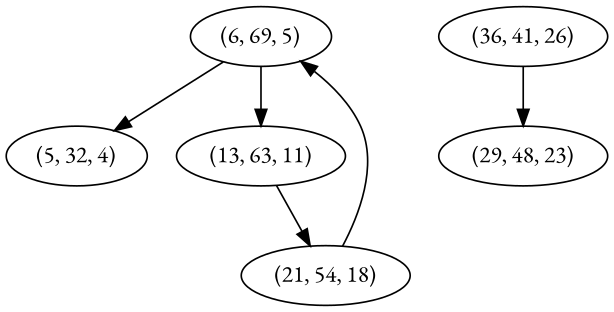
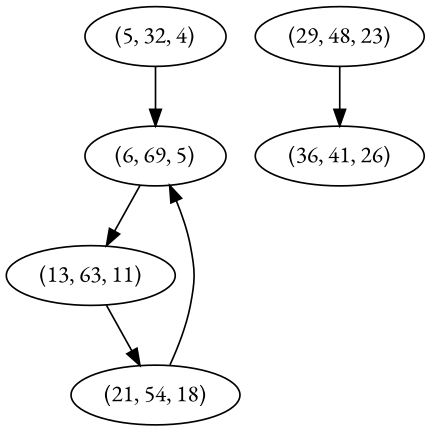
(523, 88) -> (340, 88)
(176, 92) -> (156, 88)
